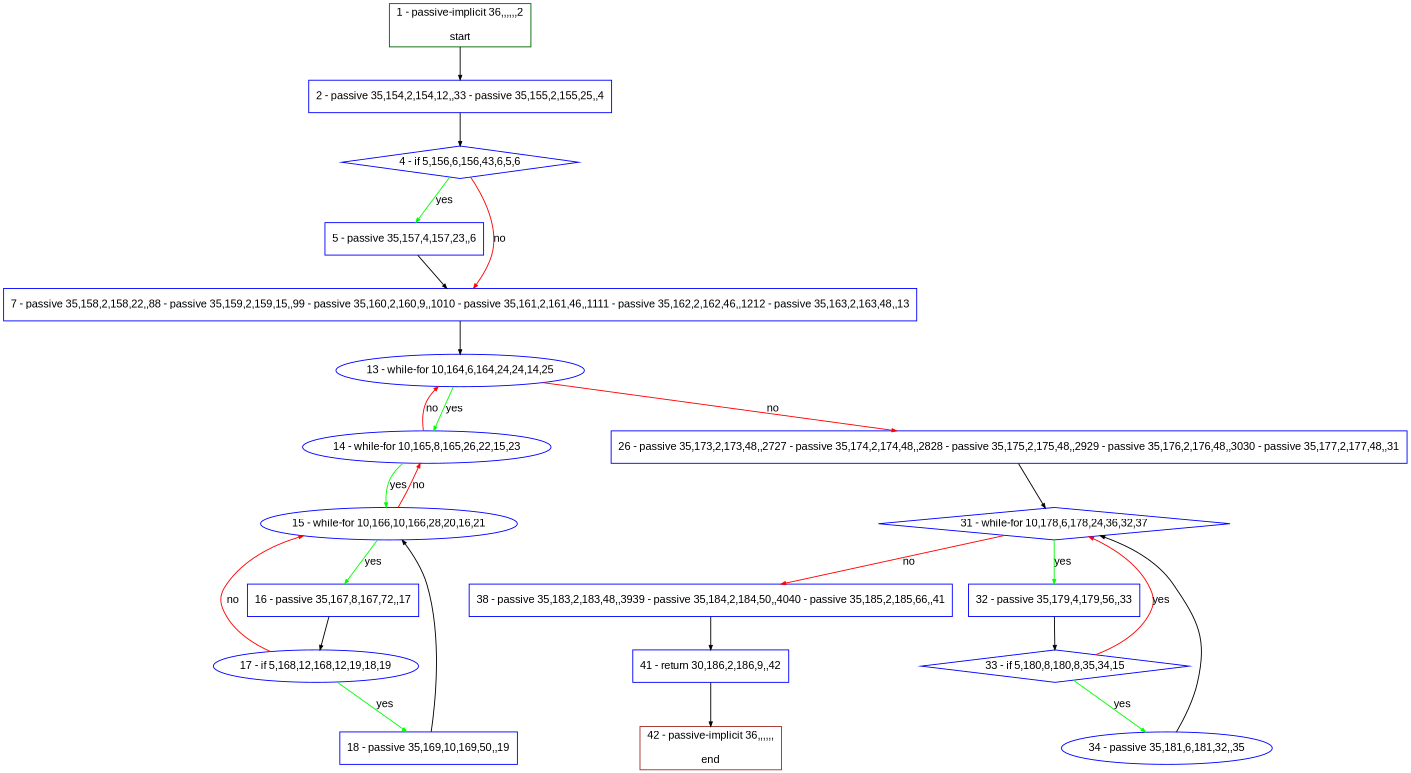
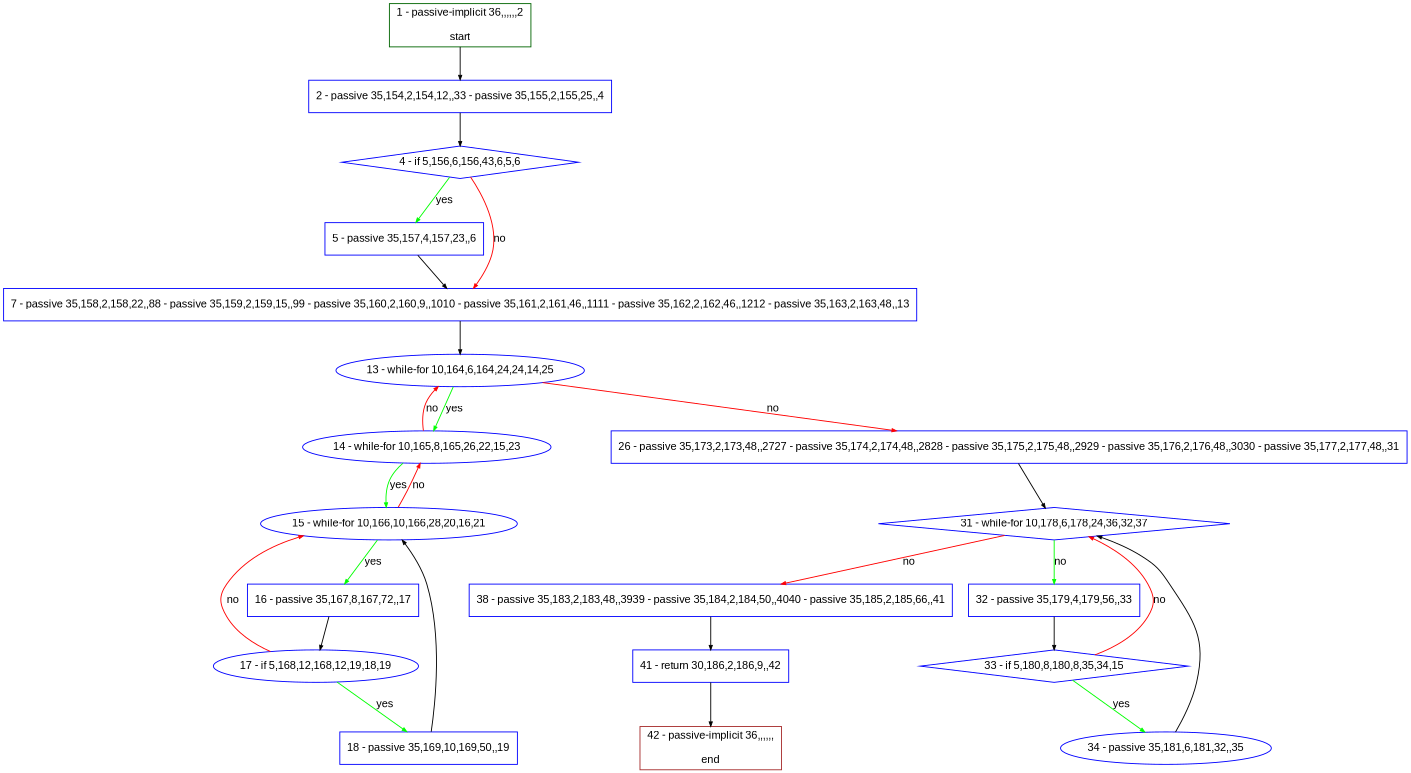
(1063, 562) -> (1060, 562)
(1161, 600) -> (1160, 600)
